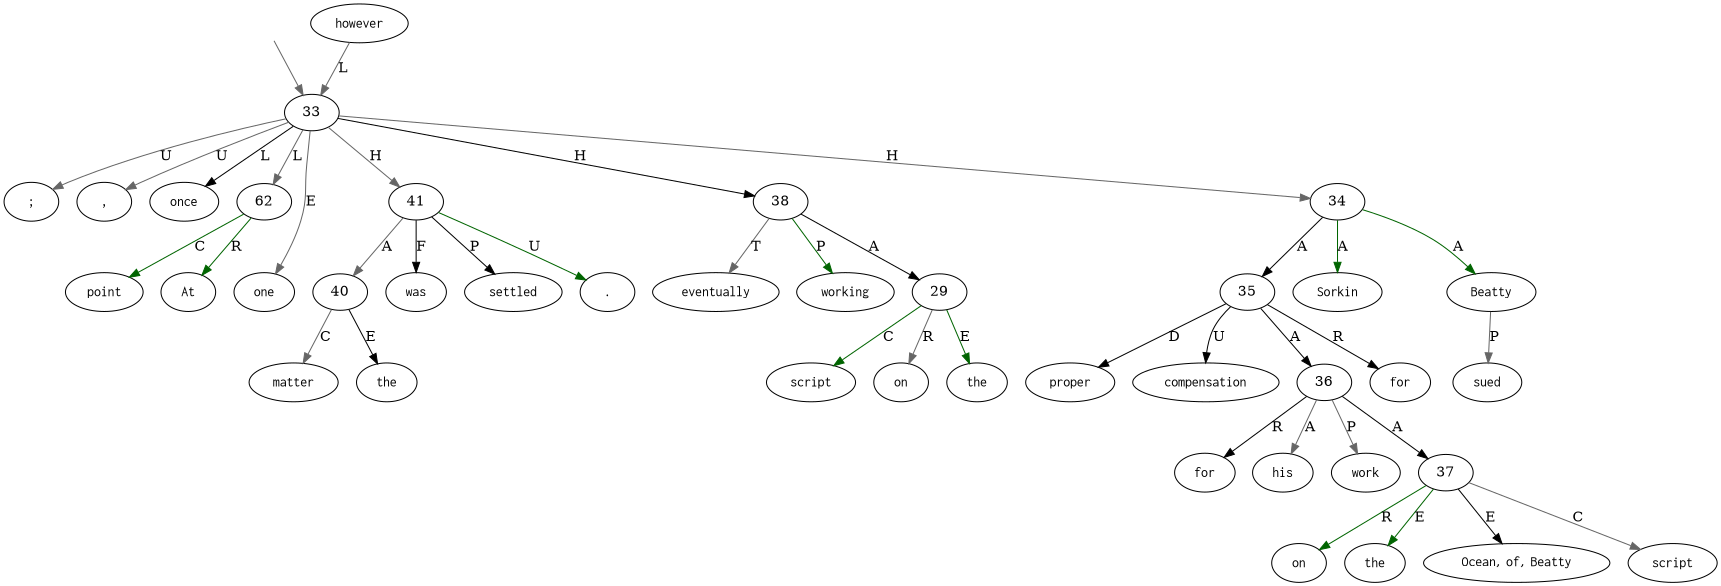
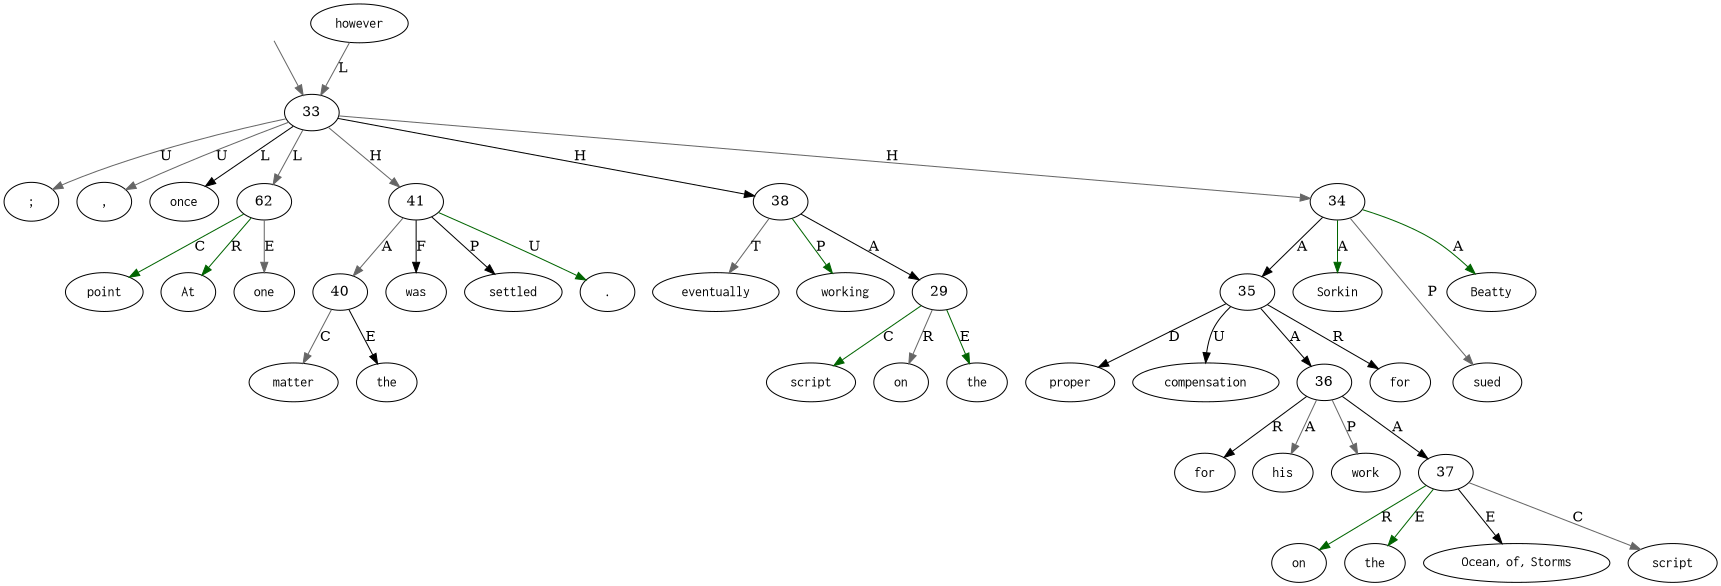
(305, 200) -> (264, 241)
(1490, 332) -> (1408, 288)
(1551, 562) -> (1551, 562)
